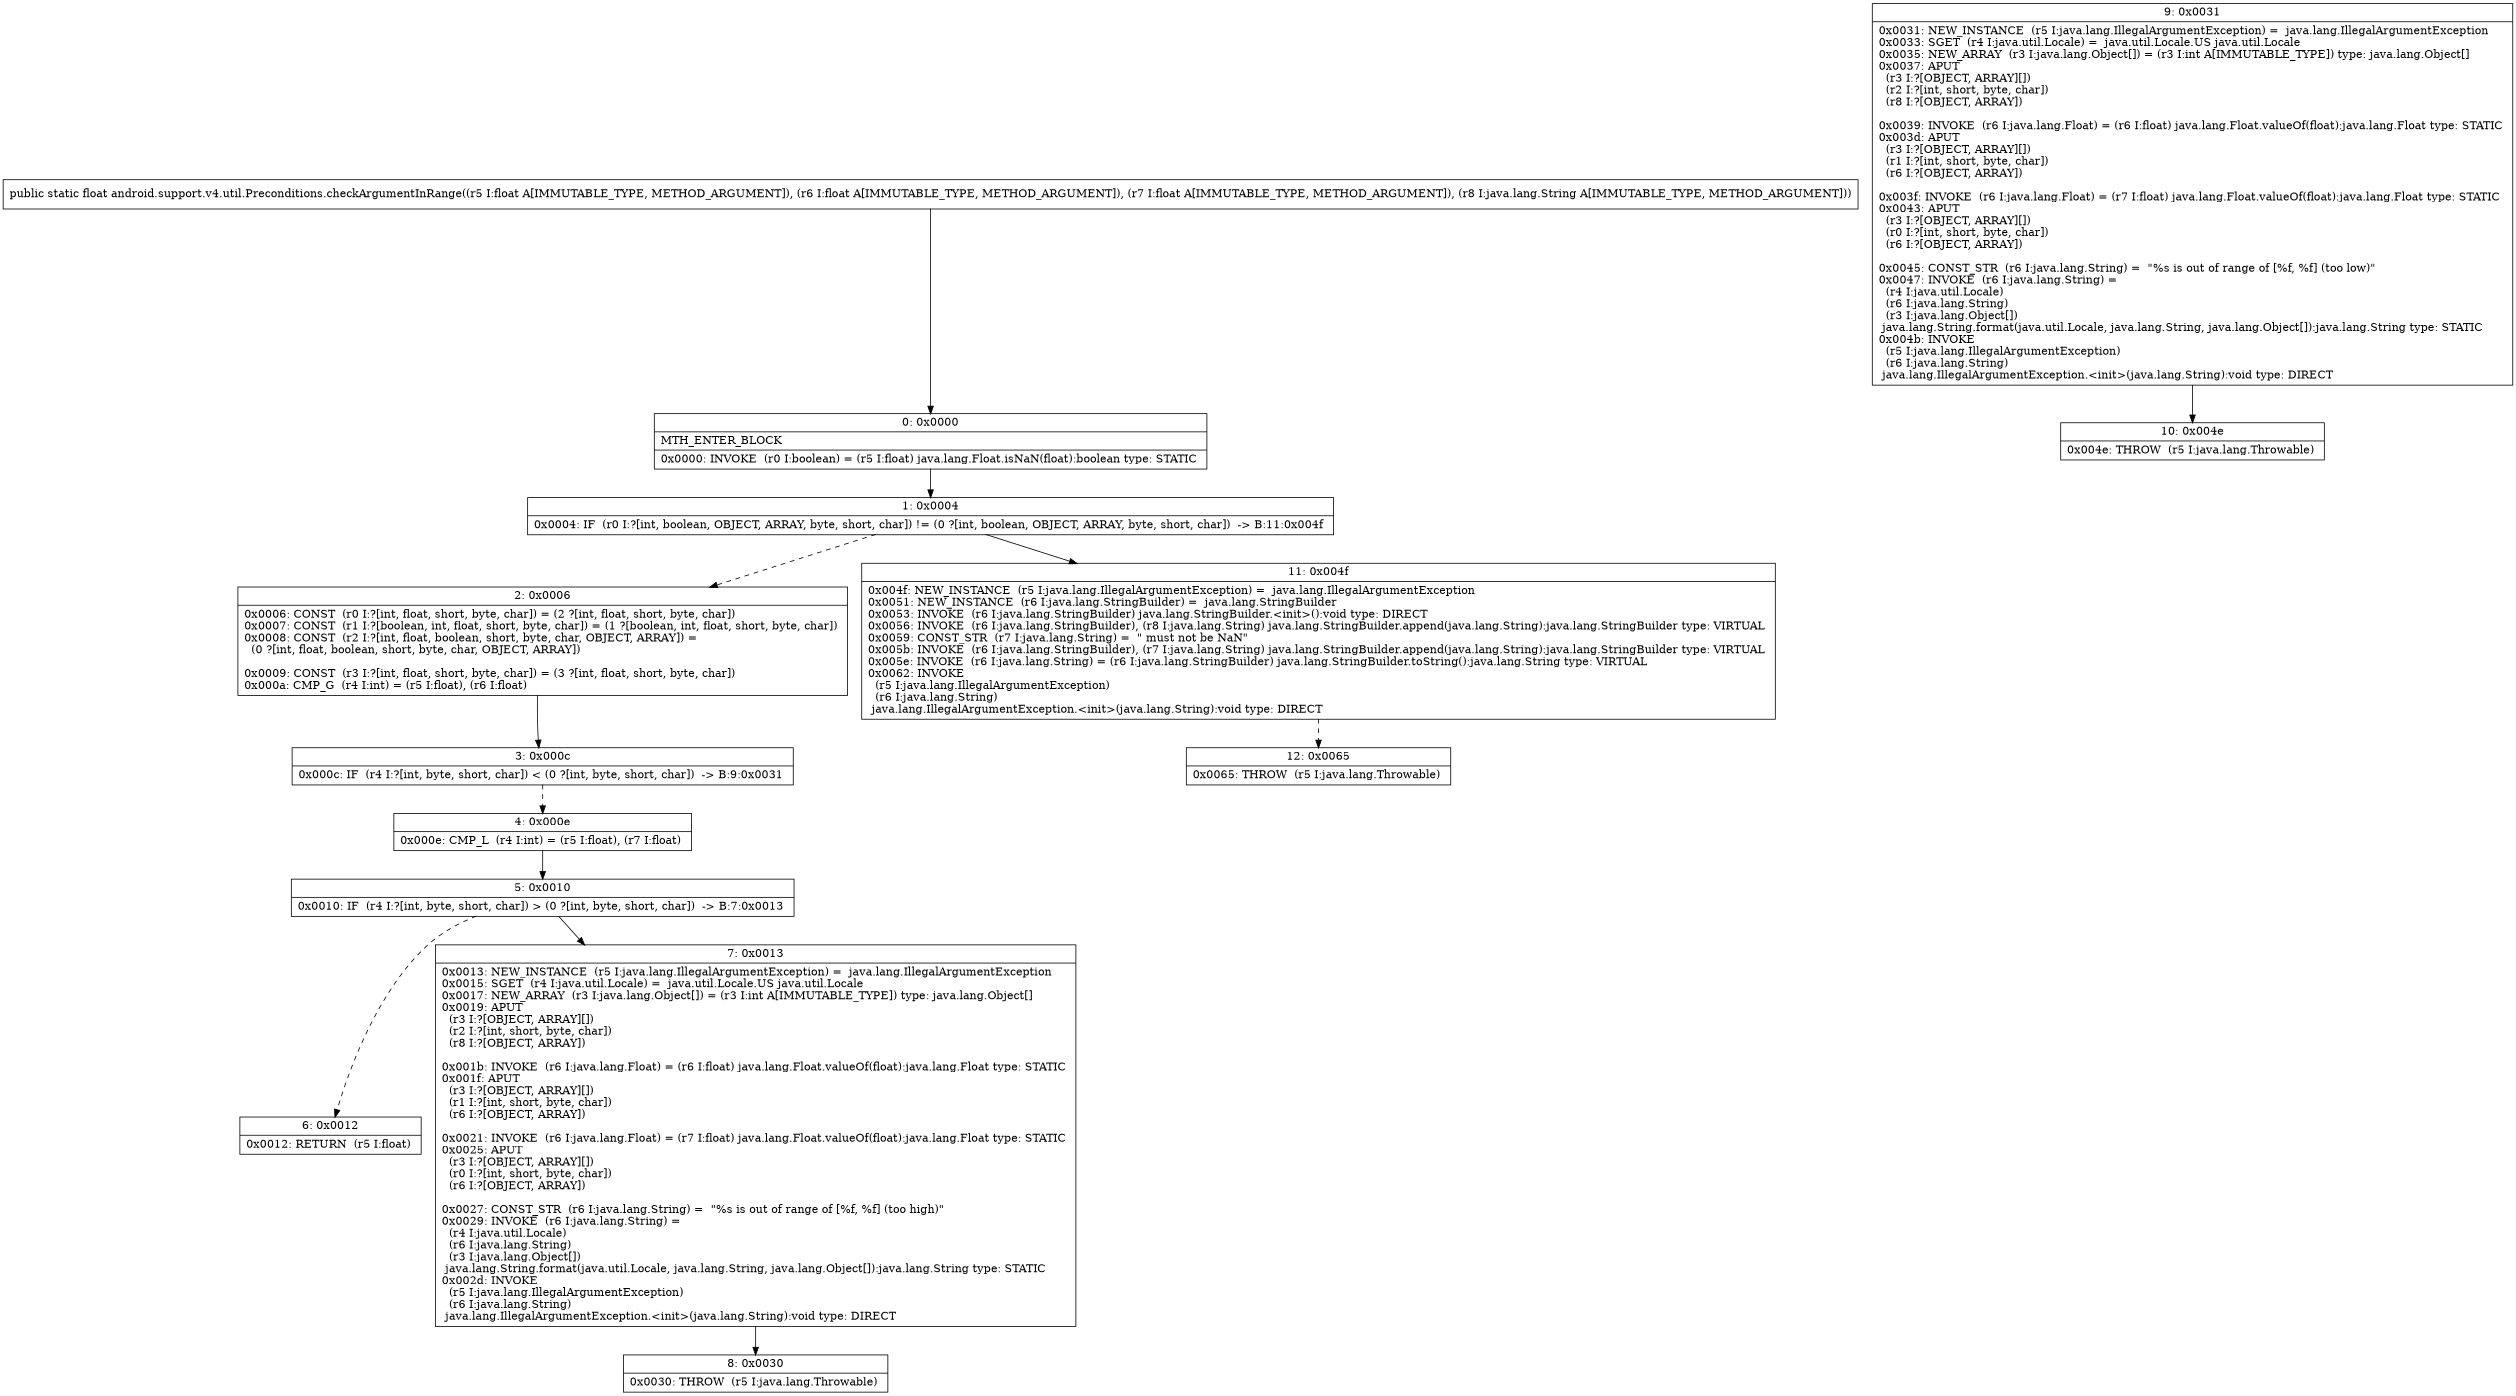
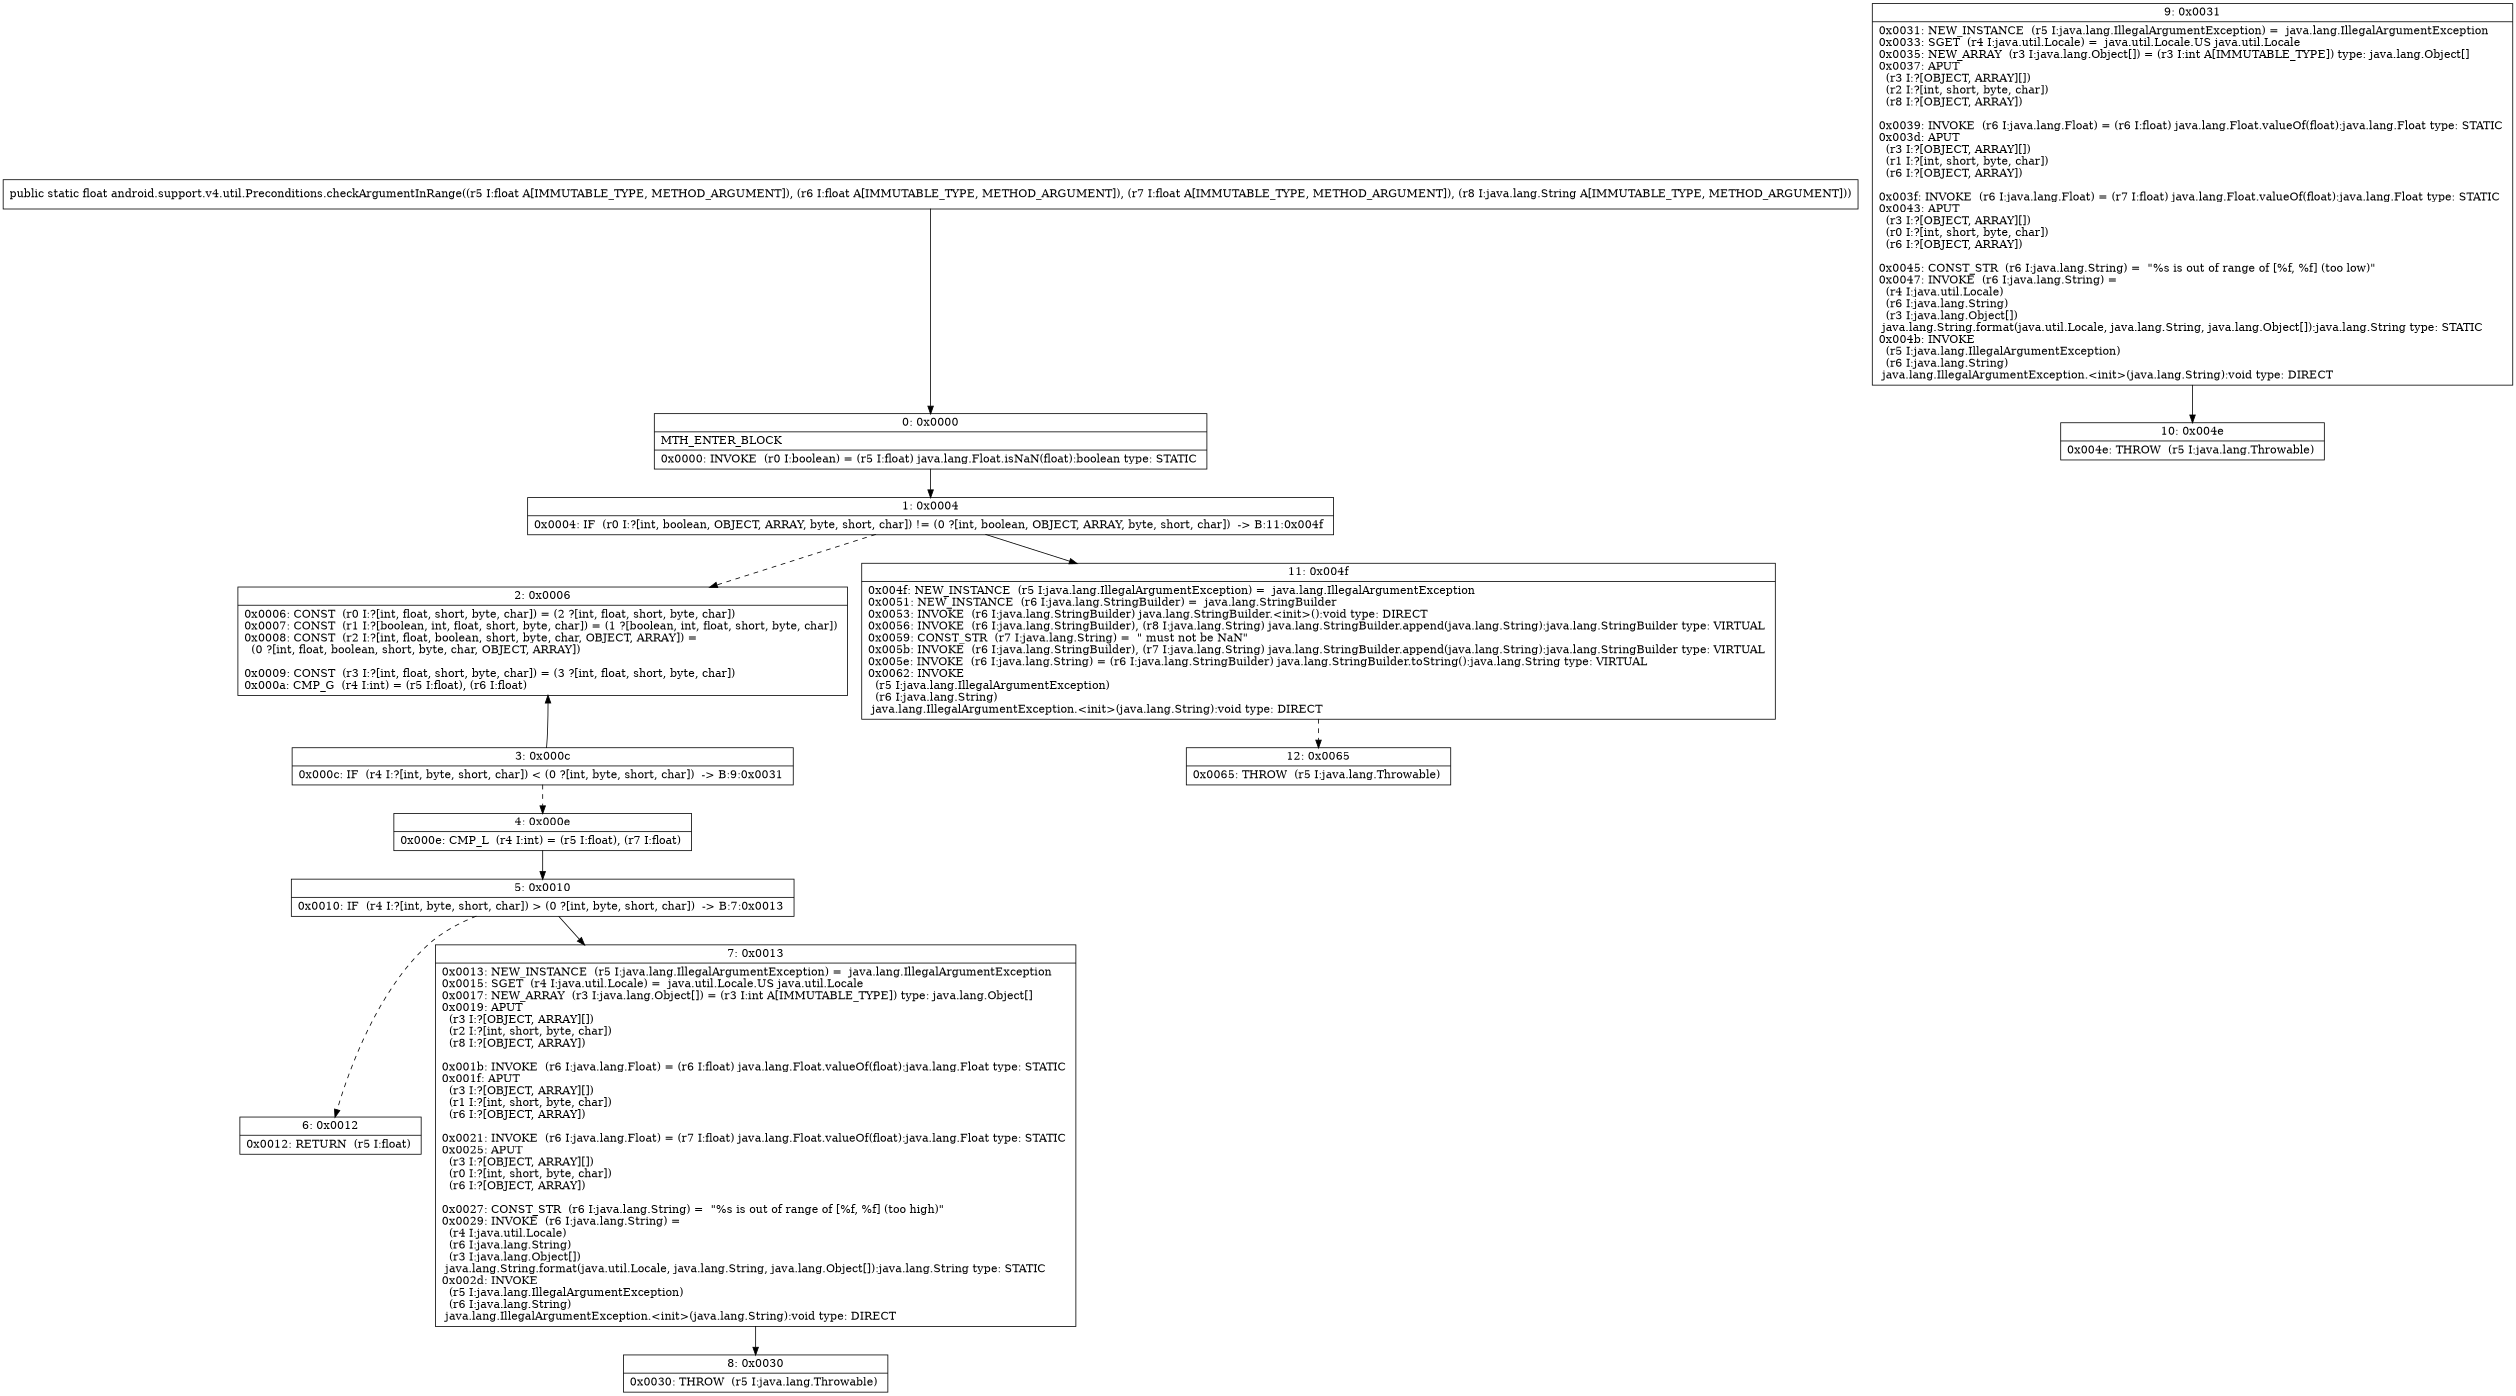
(537, 718) -> (548, 726)
